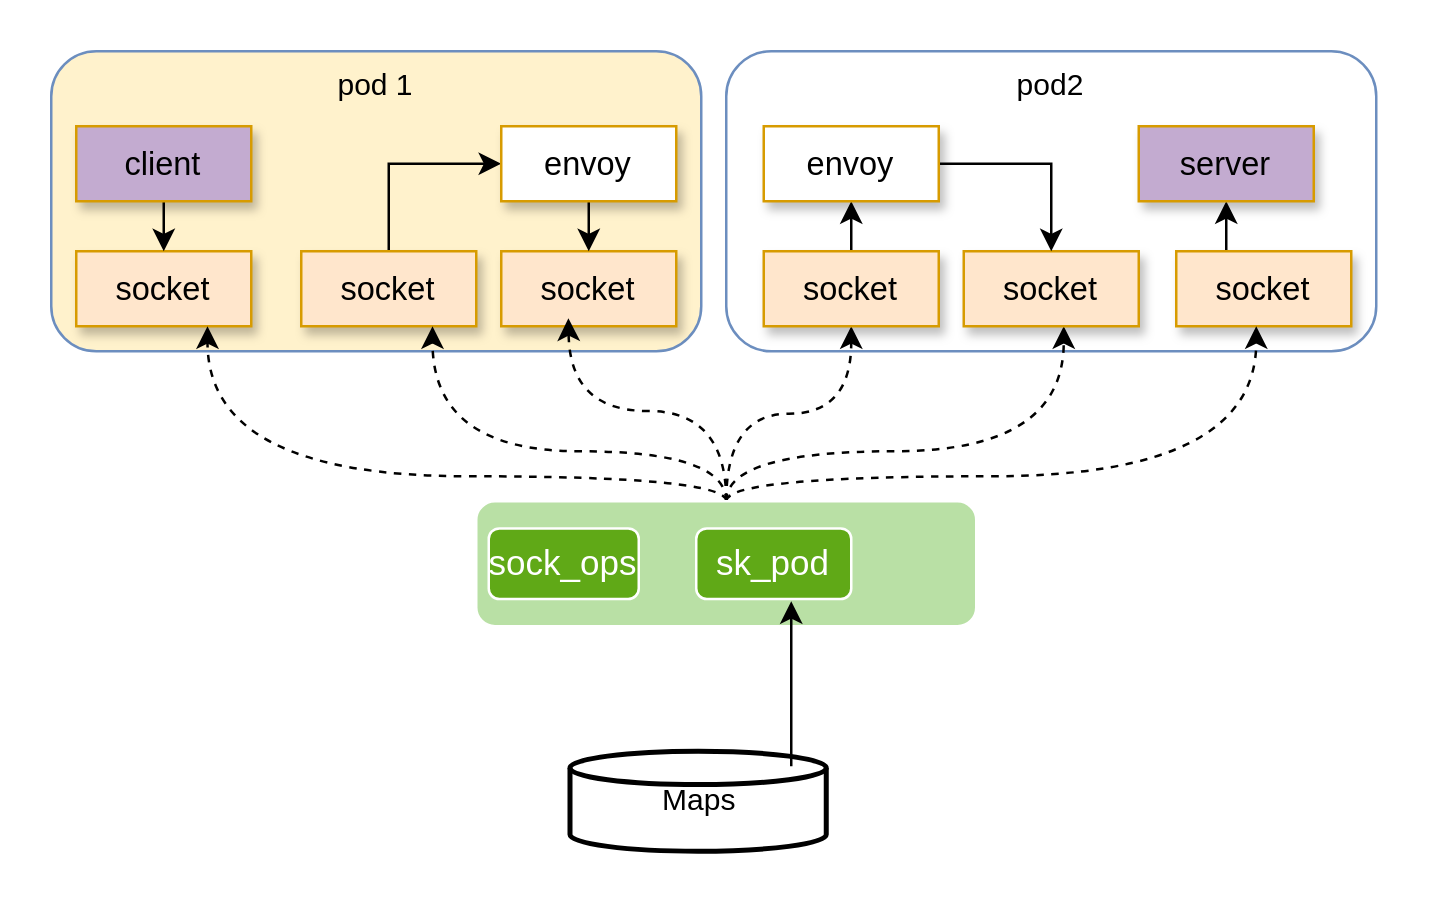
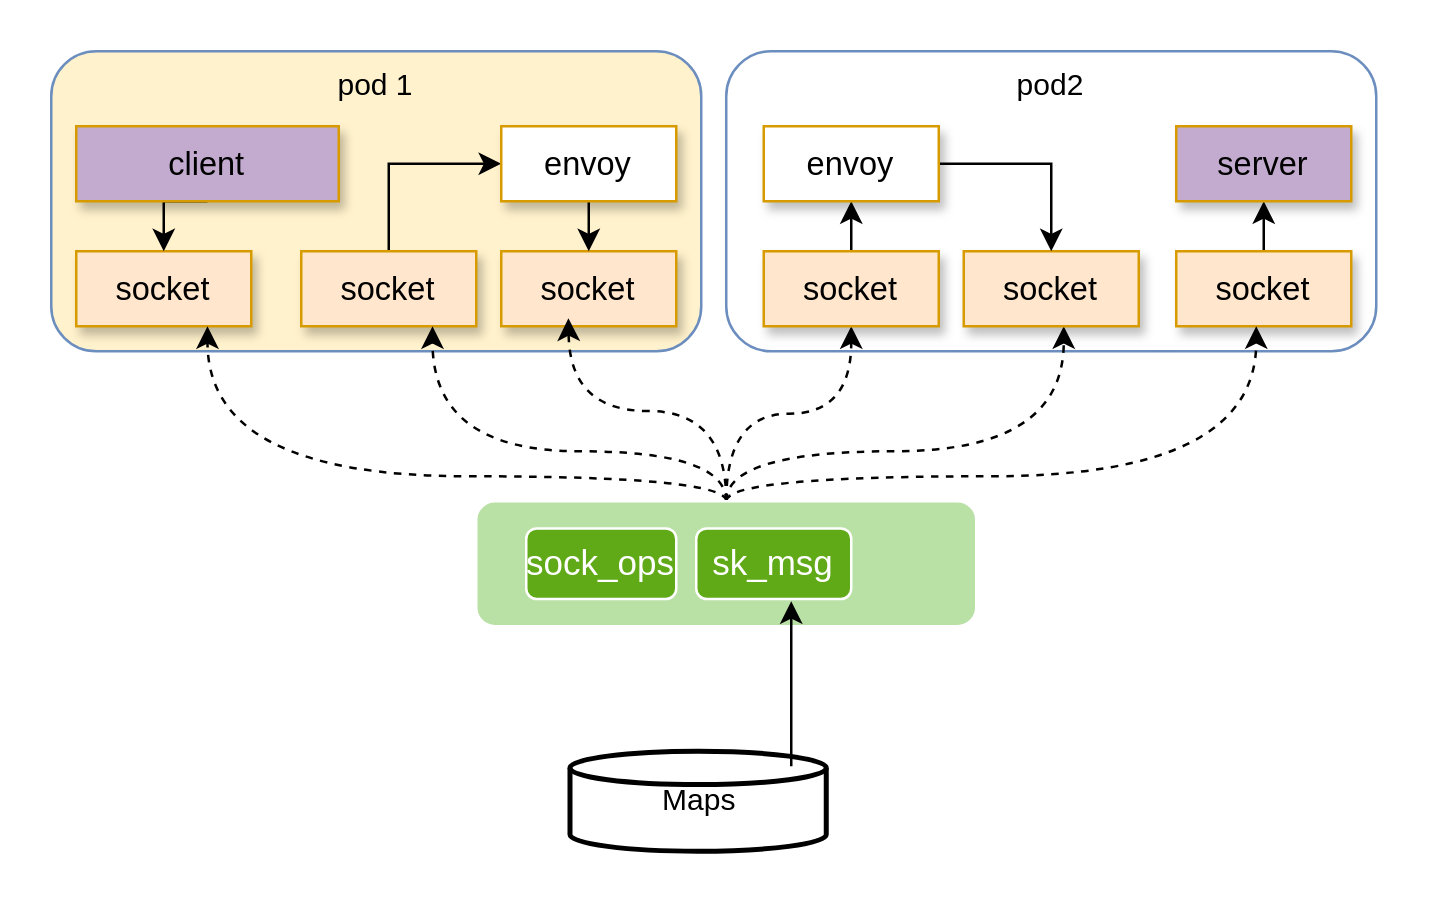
(164, 164) -> (208, 164)
(1226, 164) -> (1264, 164)
(564, 564) -> (601, 564)
(774, 564) -> (774, 564)
